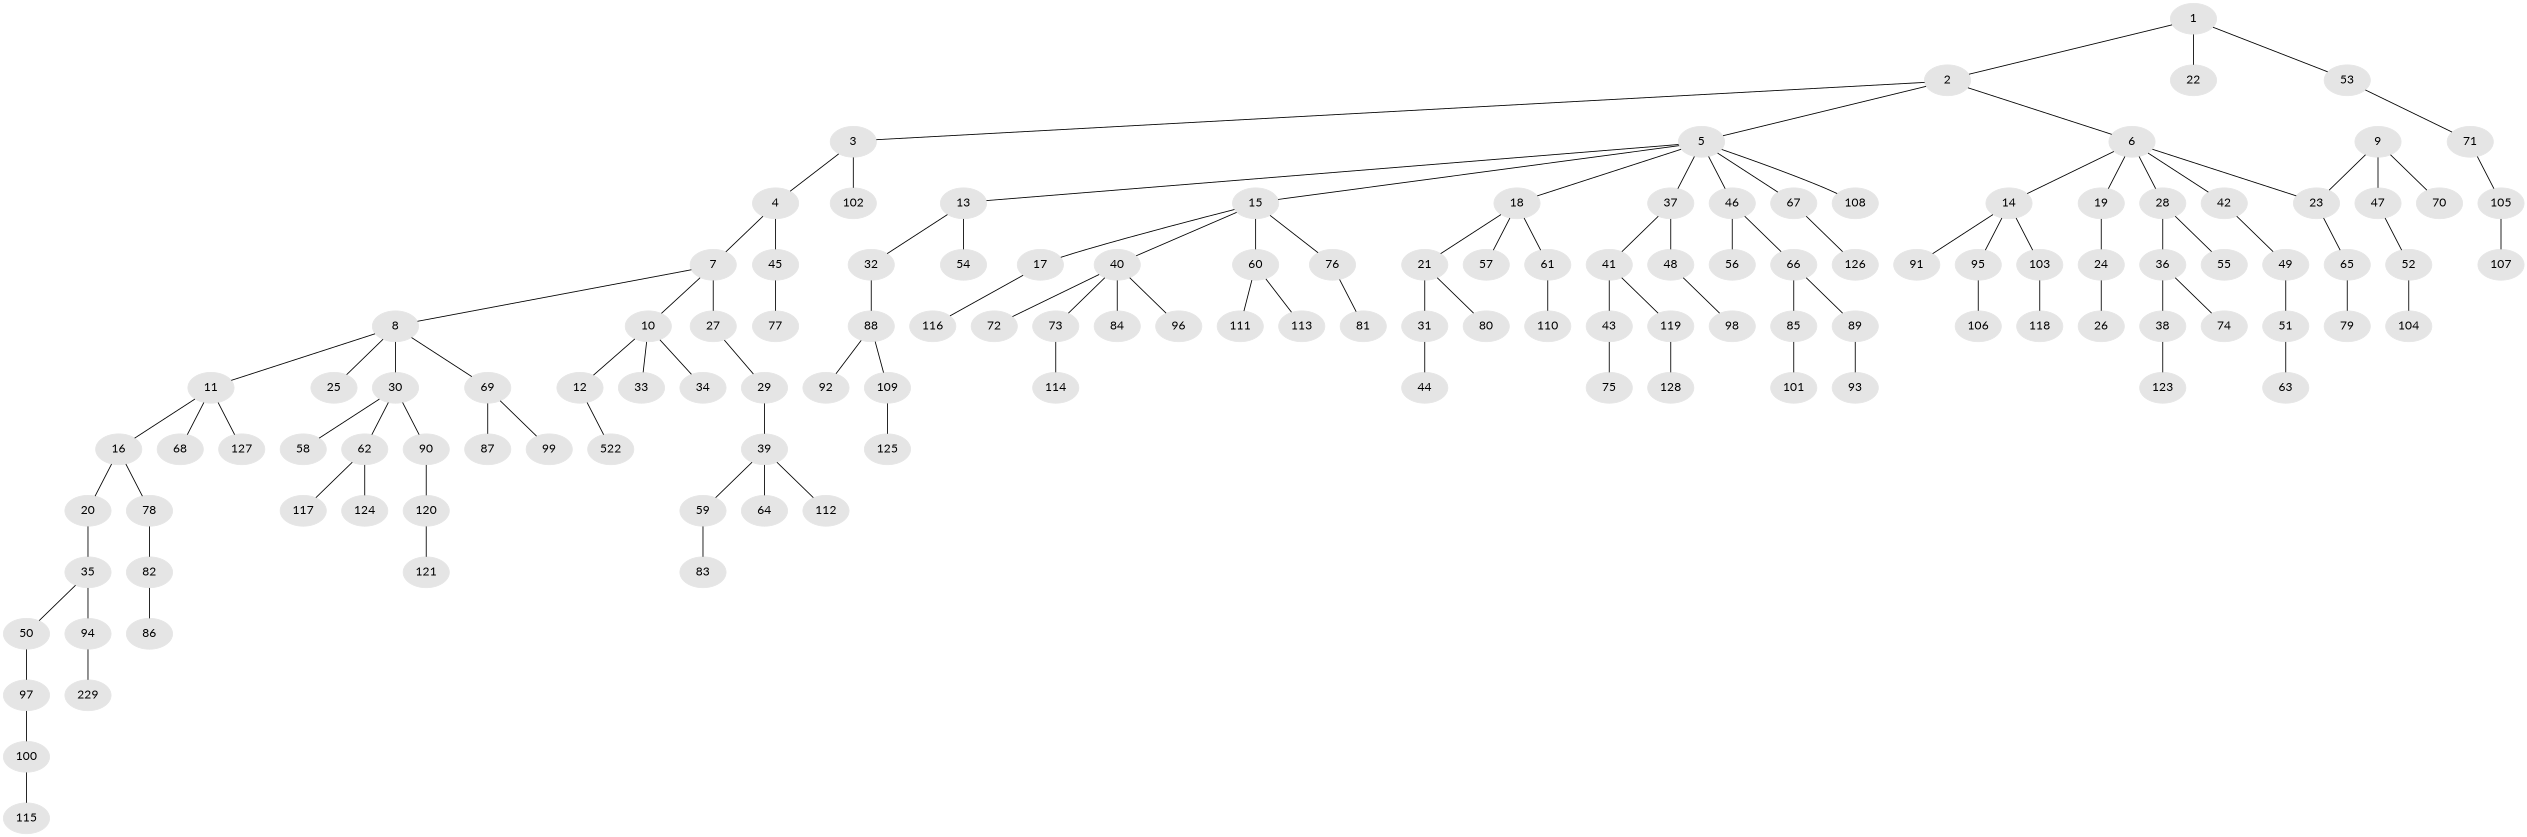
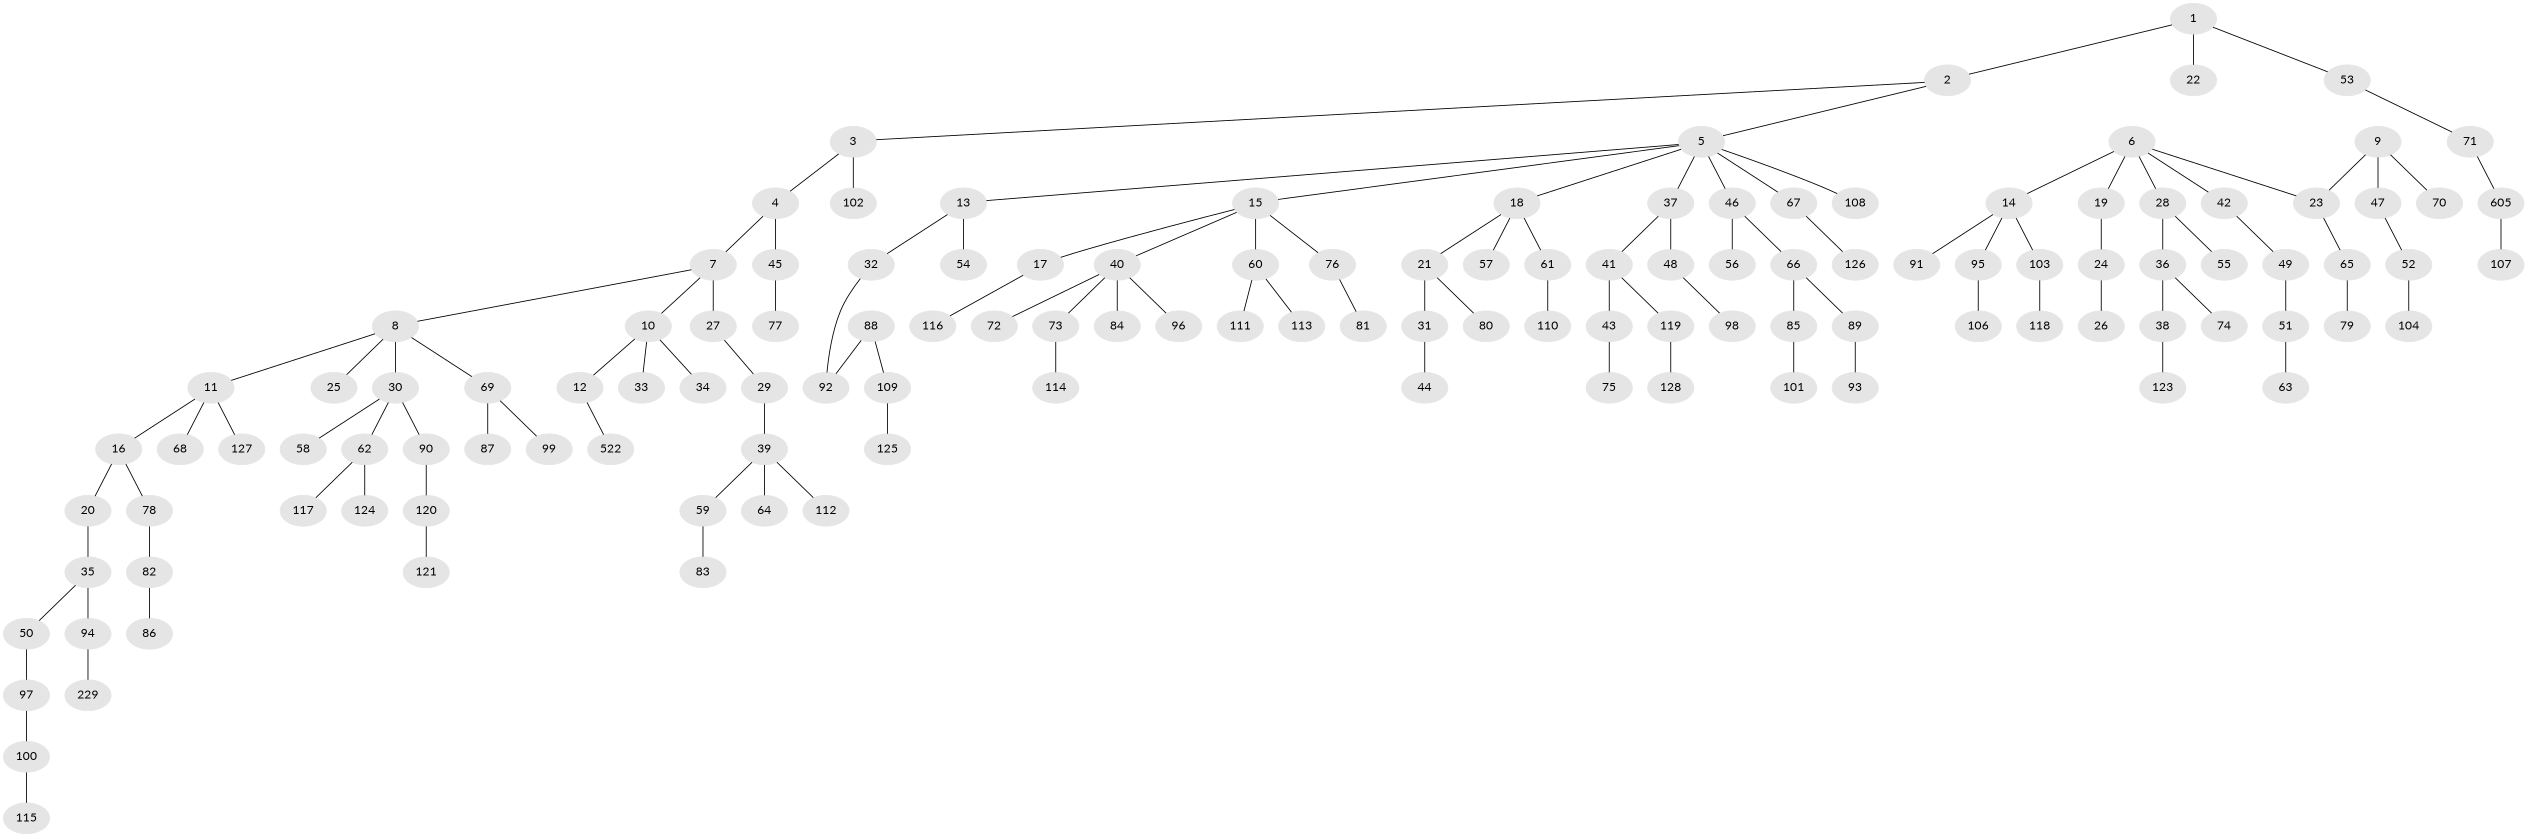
(2040, 111) -> none
(2501, 203) -> (2501, 203)
(871, 296) -> (836, 323)
